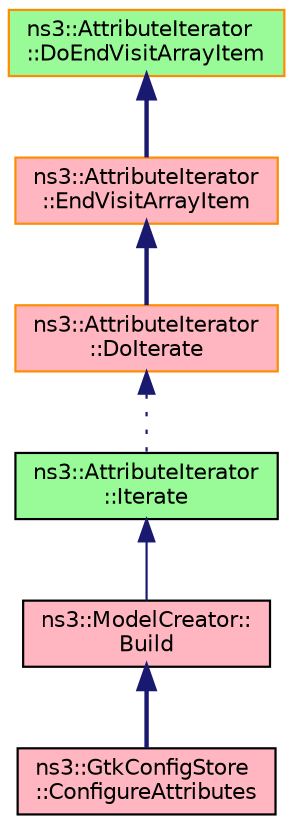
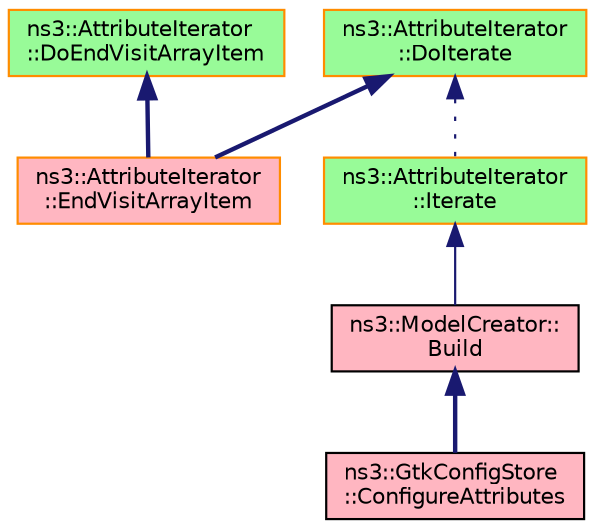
(147, 276) -> (292, 122)
(147, 338) -> (455, 43)
(147, 486) -> (455, 191)
